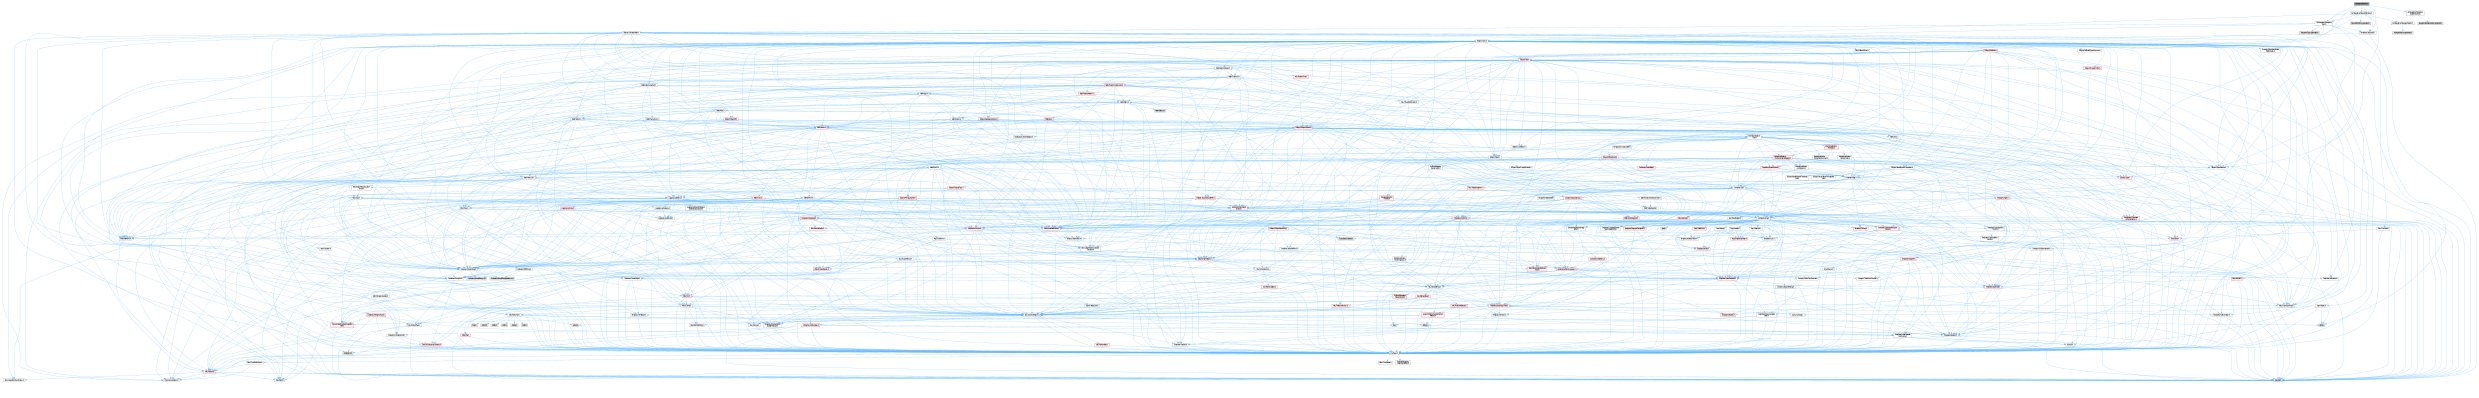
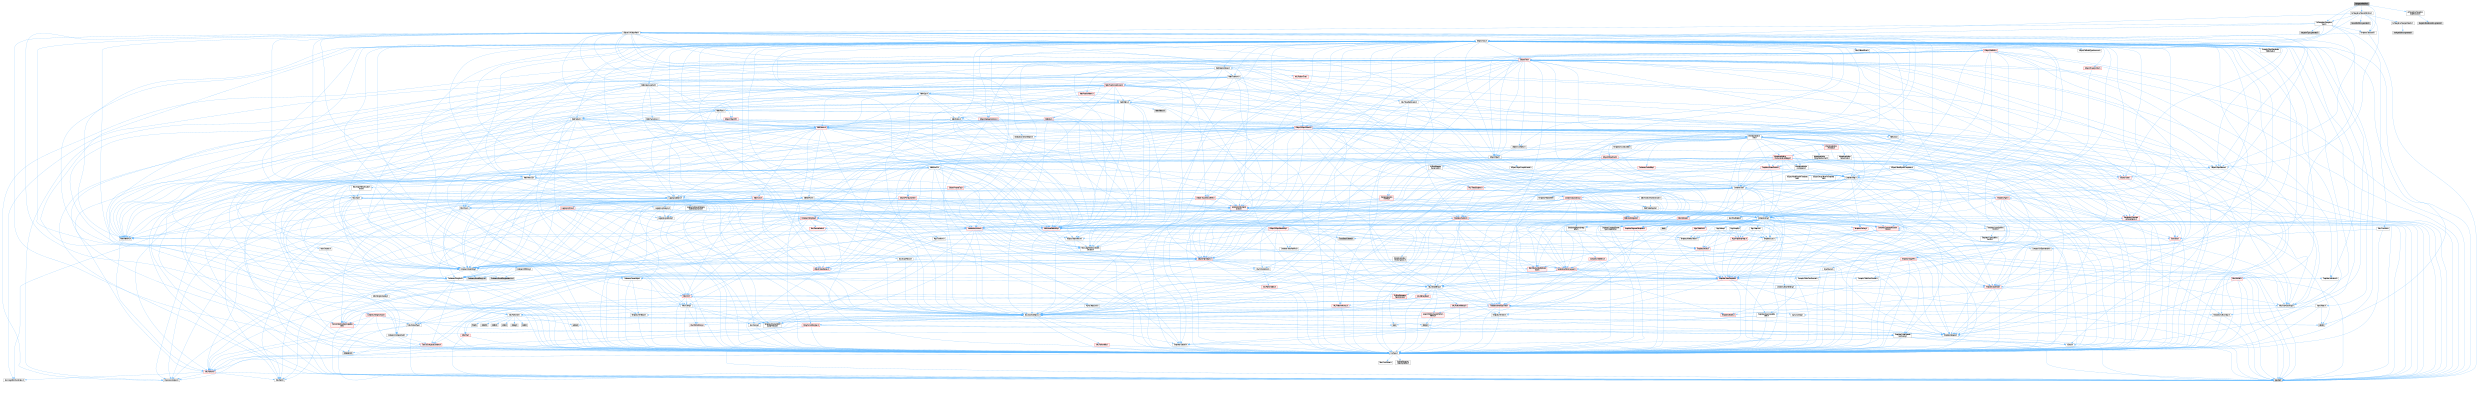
(255, 363) -> none
